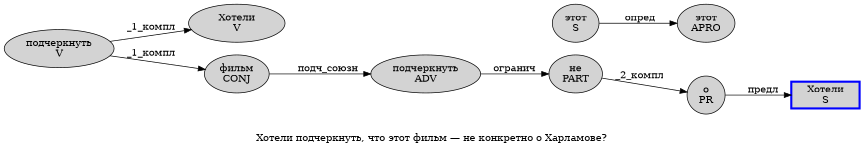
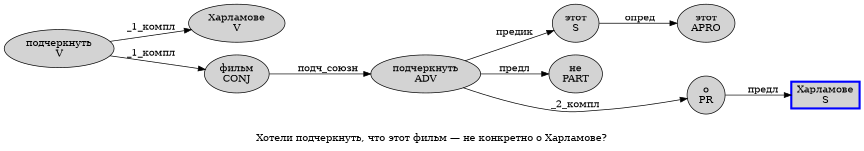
(237, 23) -> (237, 23)
none -> (506, 47)
(515, 69) -> (515, 69)
(641, 85) -> (571, 112)
(825, 95) -> (825, 95)
